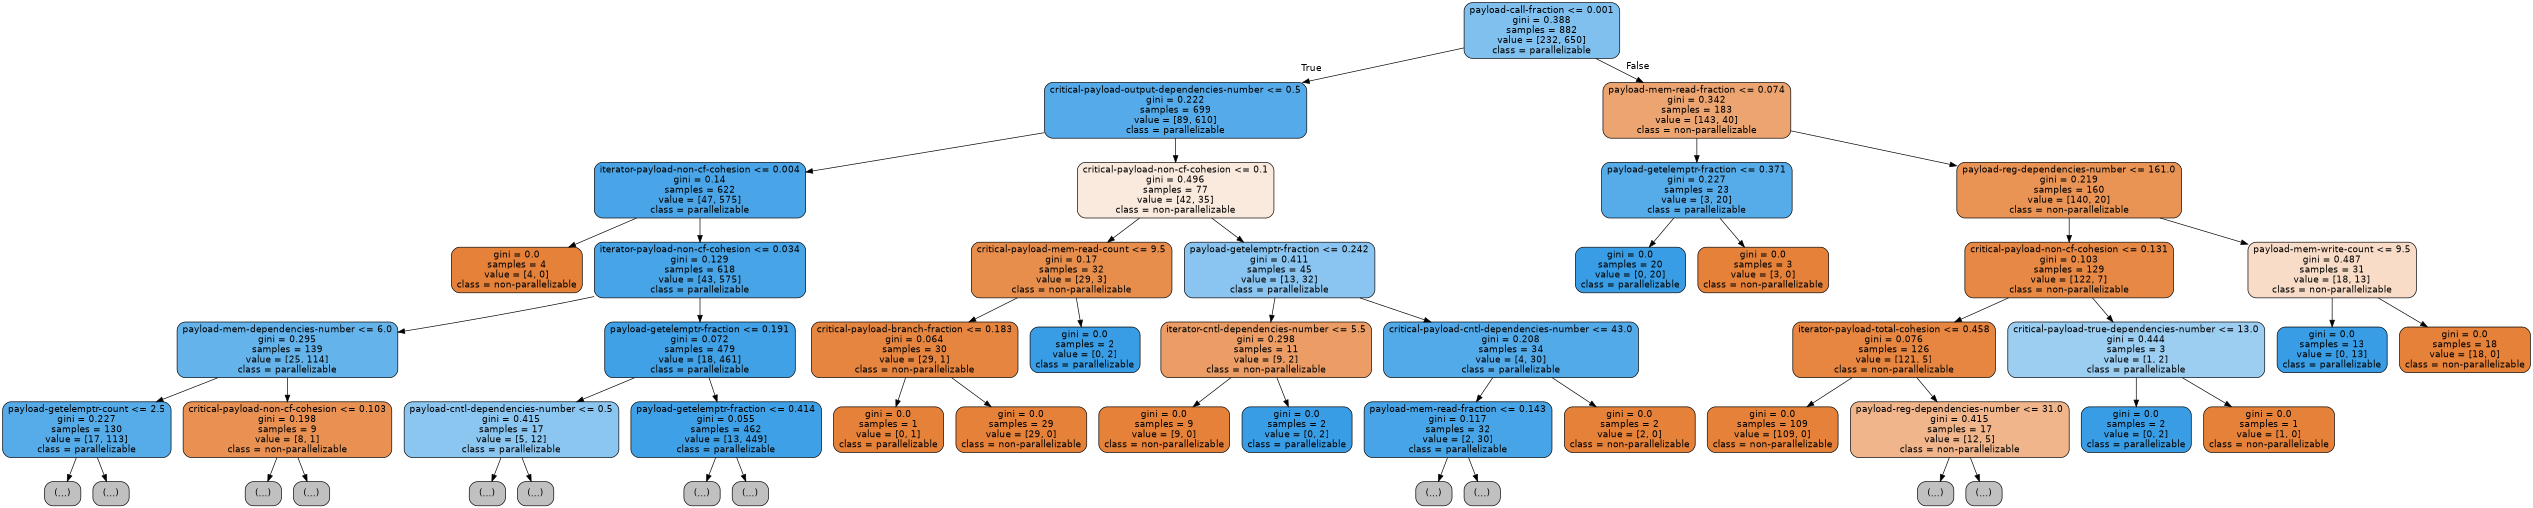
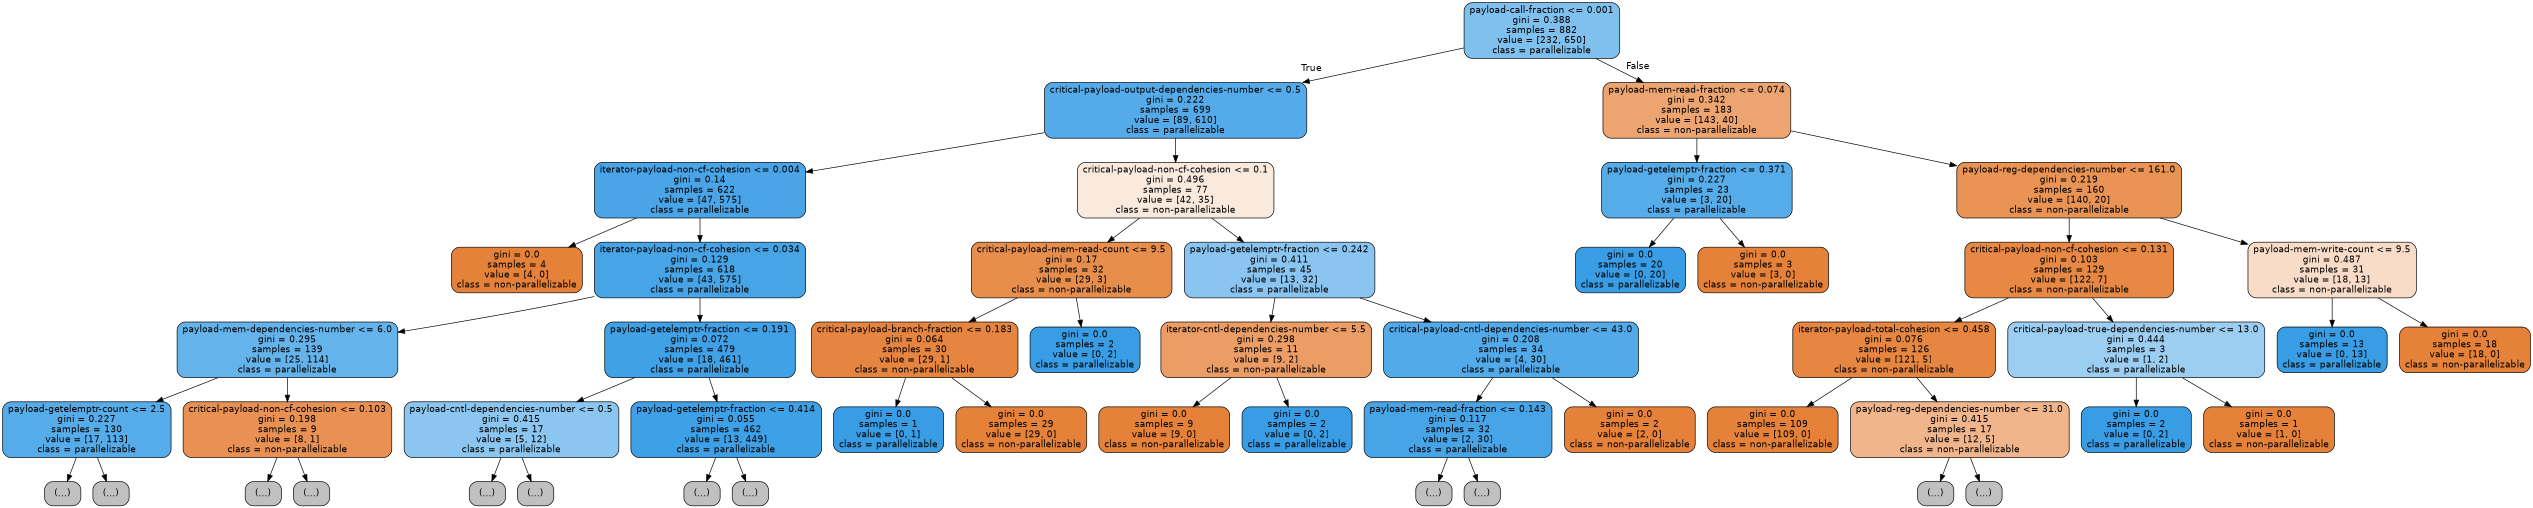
(889, 430) -> (889, 430)
